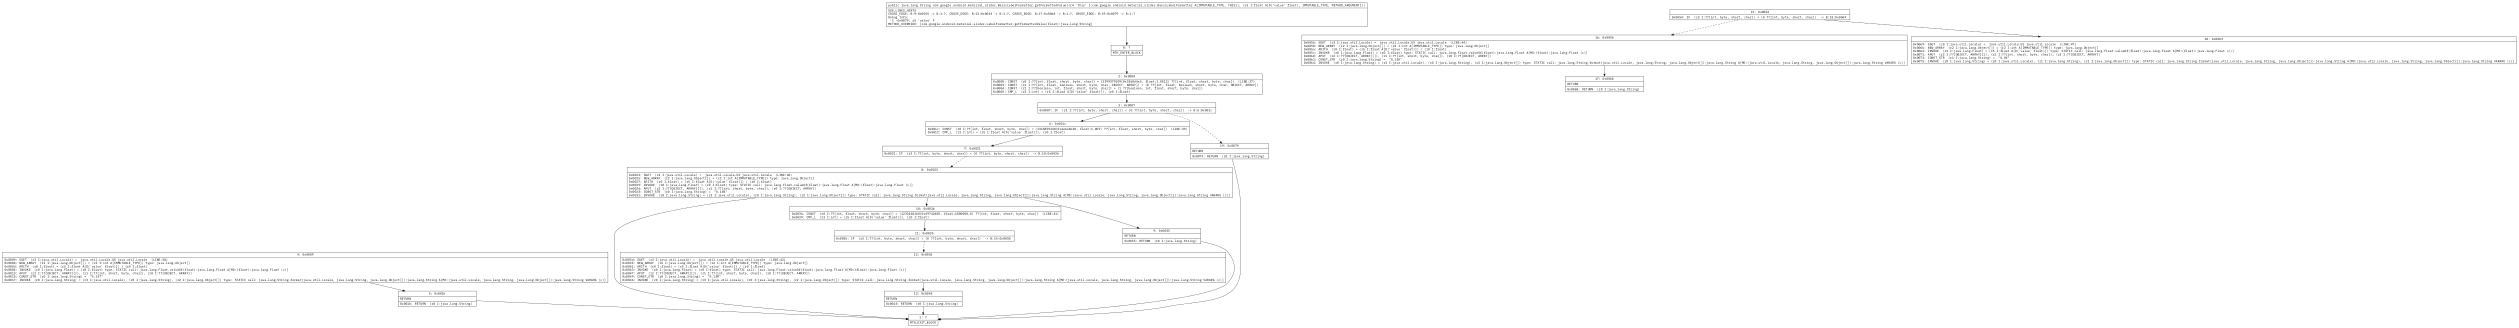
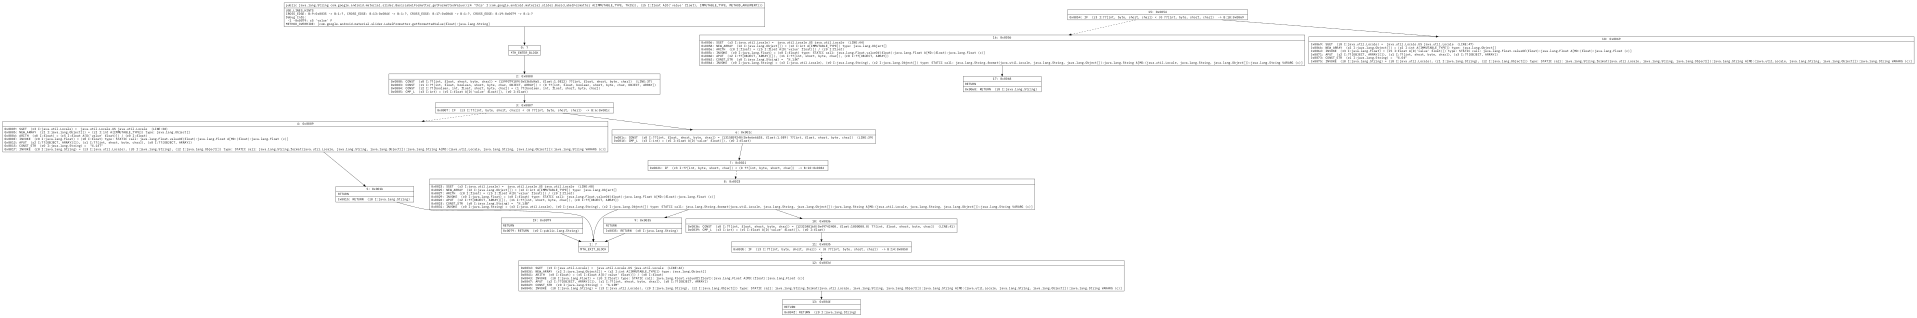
(1196, 123) -> (455, 117)
(1229, 156) -> (542, 231)
(923, 310) -> none
